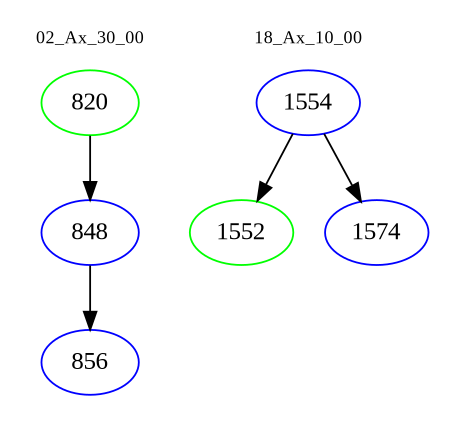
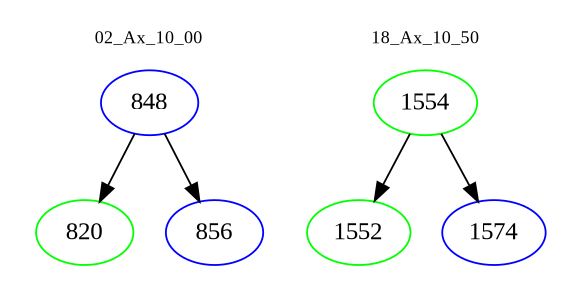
(91, 39) -> (150, 39)
(309, 39) -> (426, 39)
(308, 103) -> (425, 103)
(90, 159) -> (121, 160)
